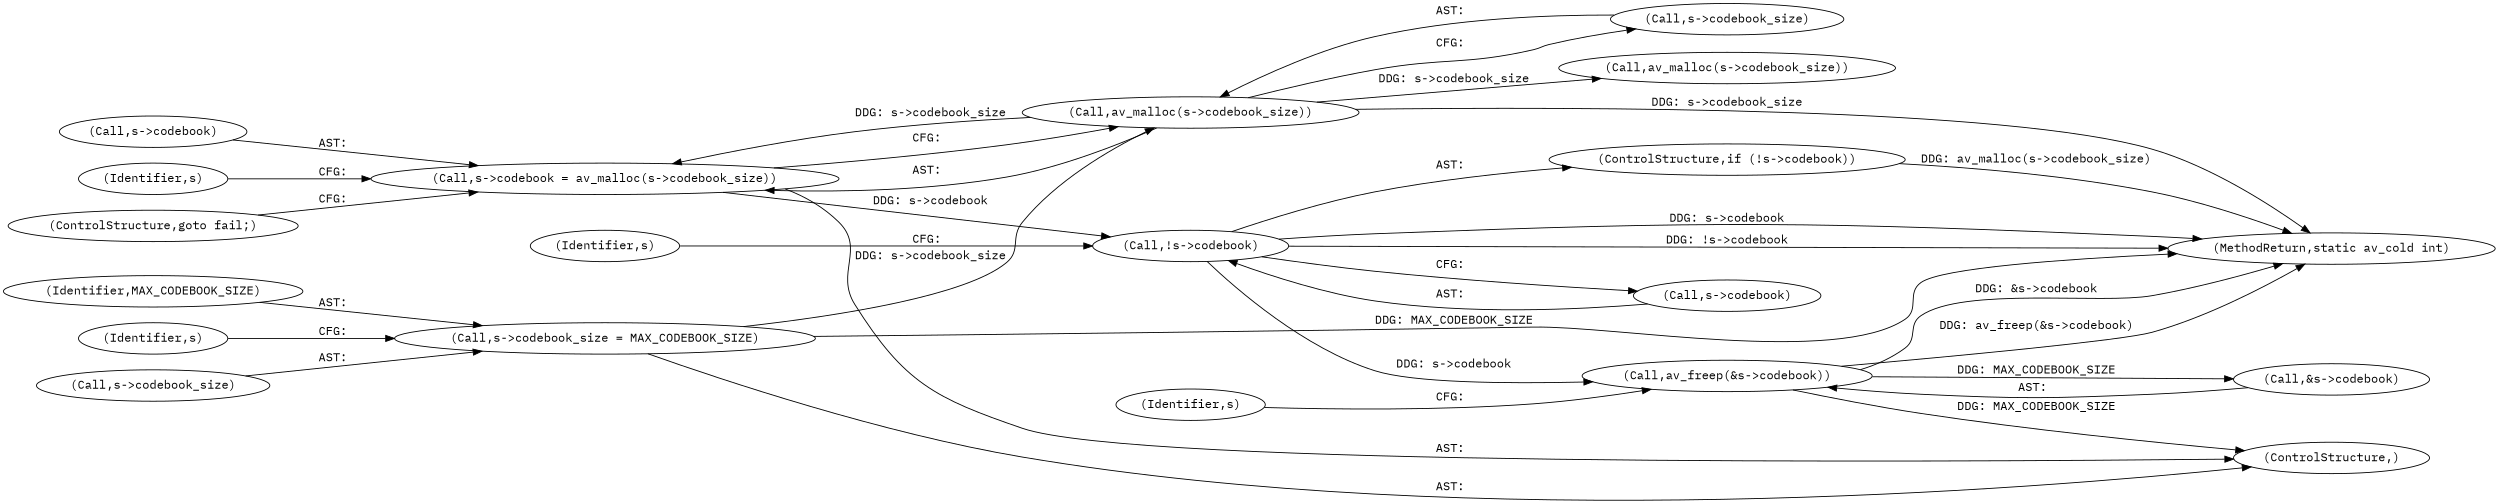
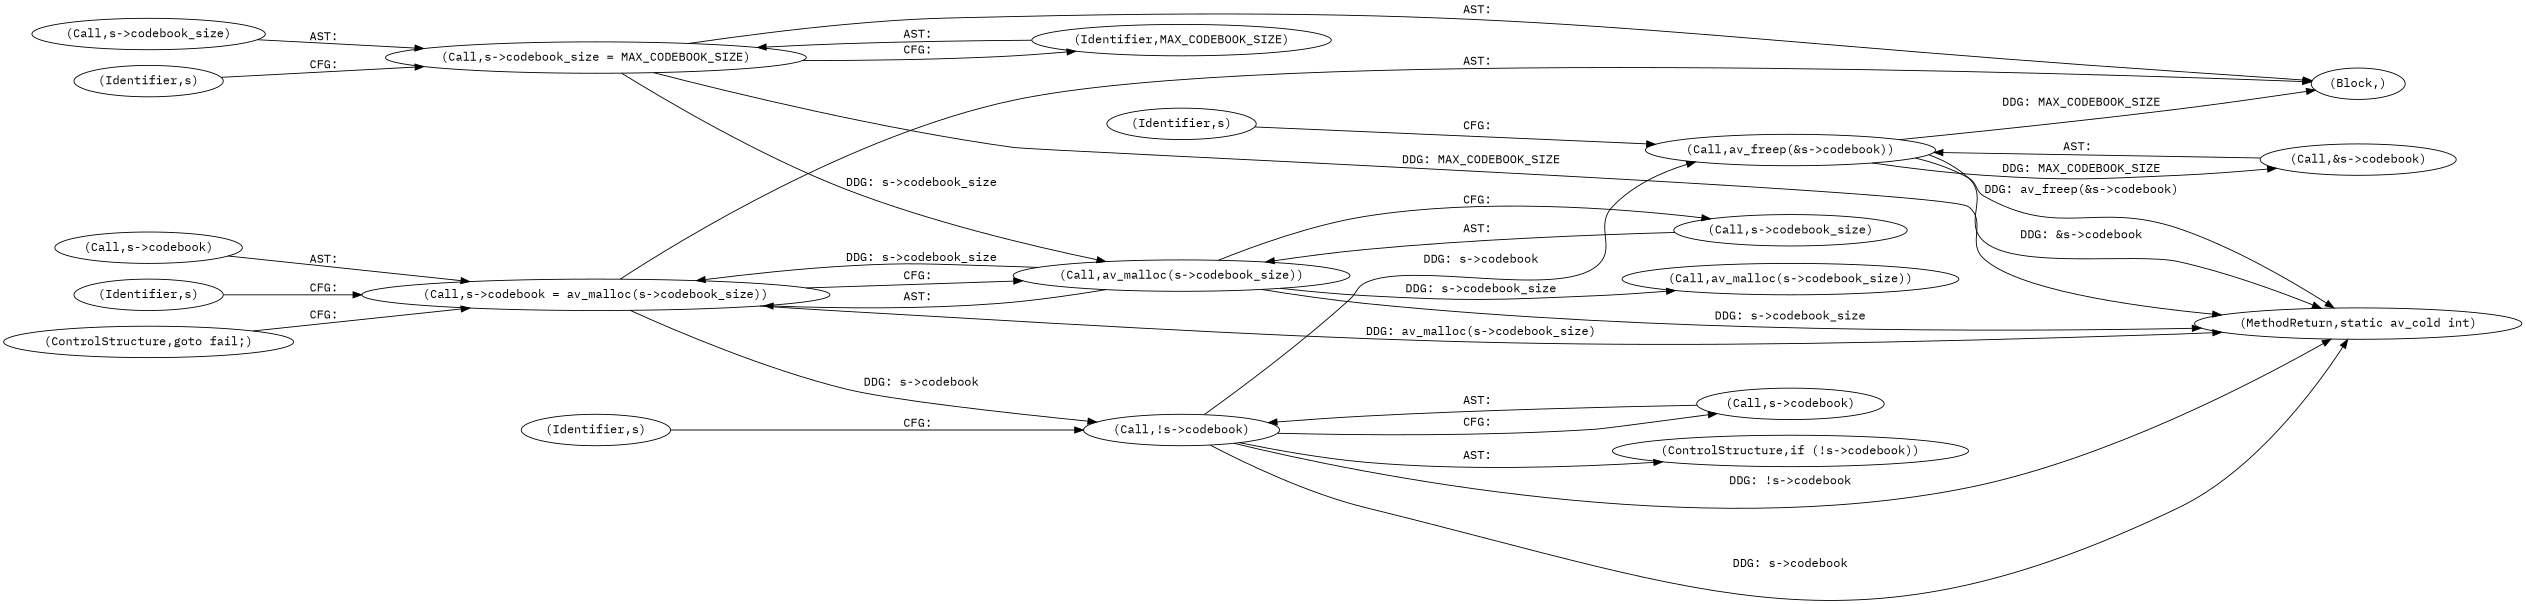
none -> (935, 59)
(2094, 182) -> (1486, 342)
(2332, 458) -> (2358, 84)
